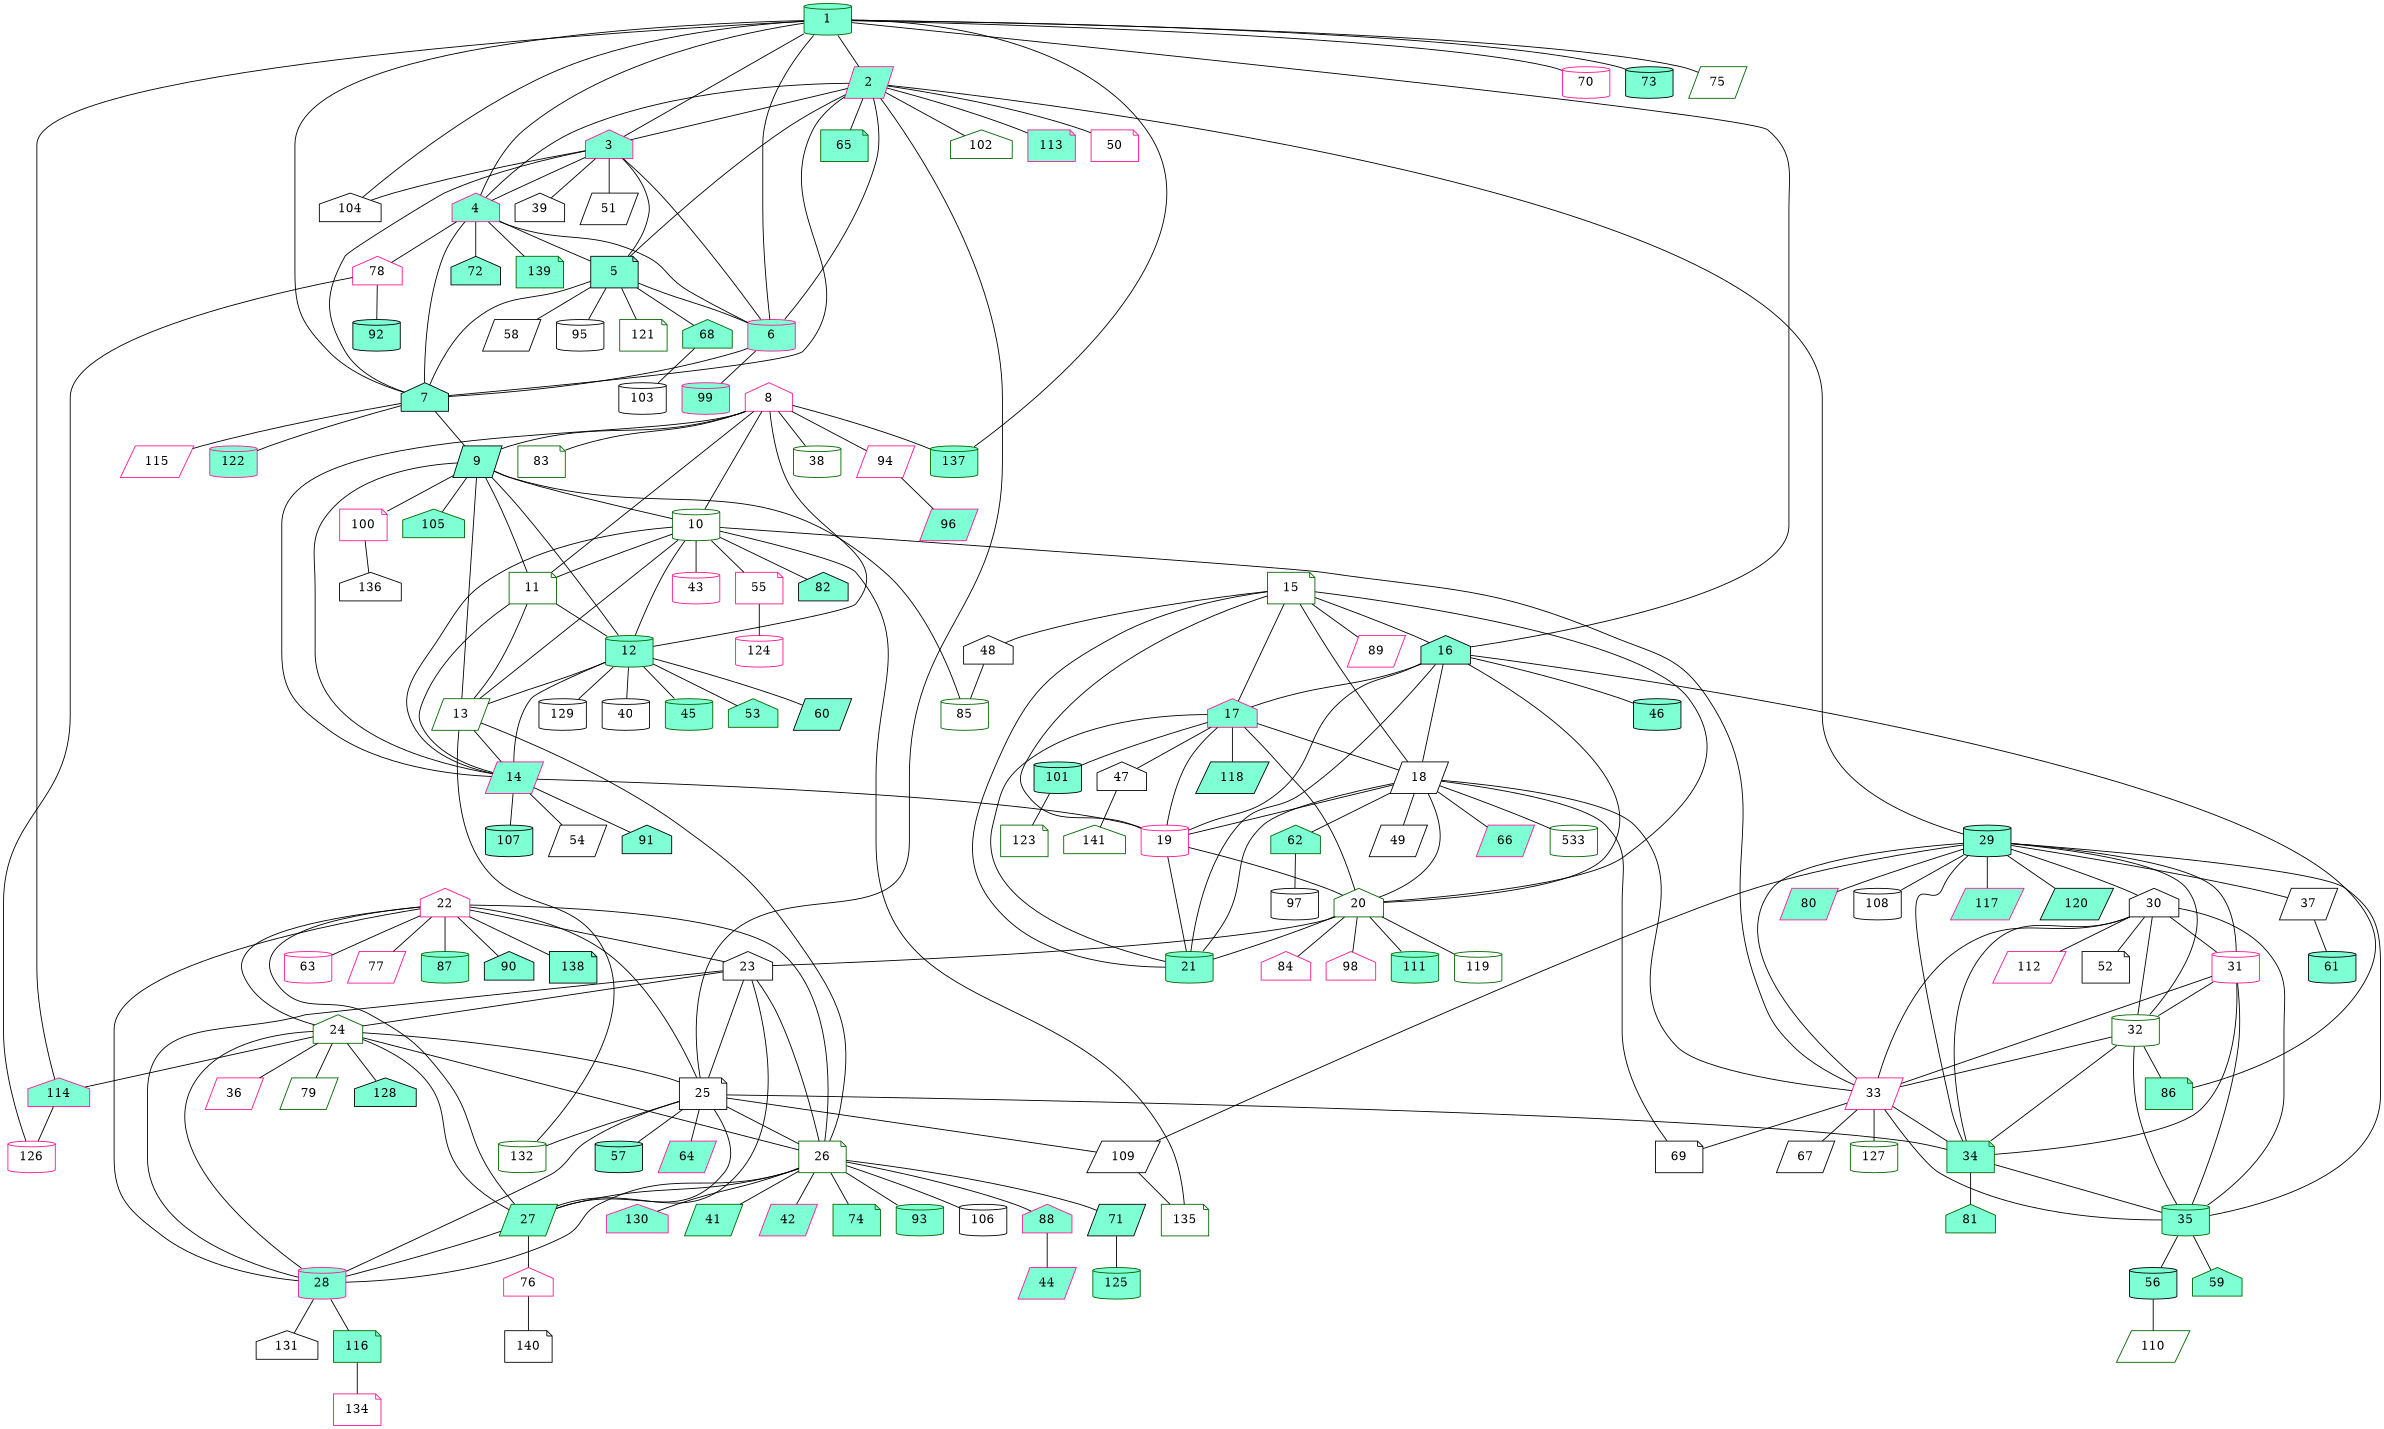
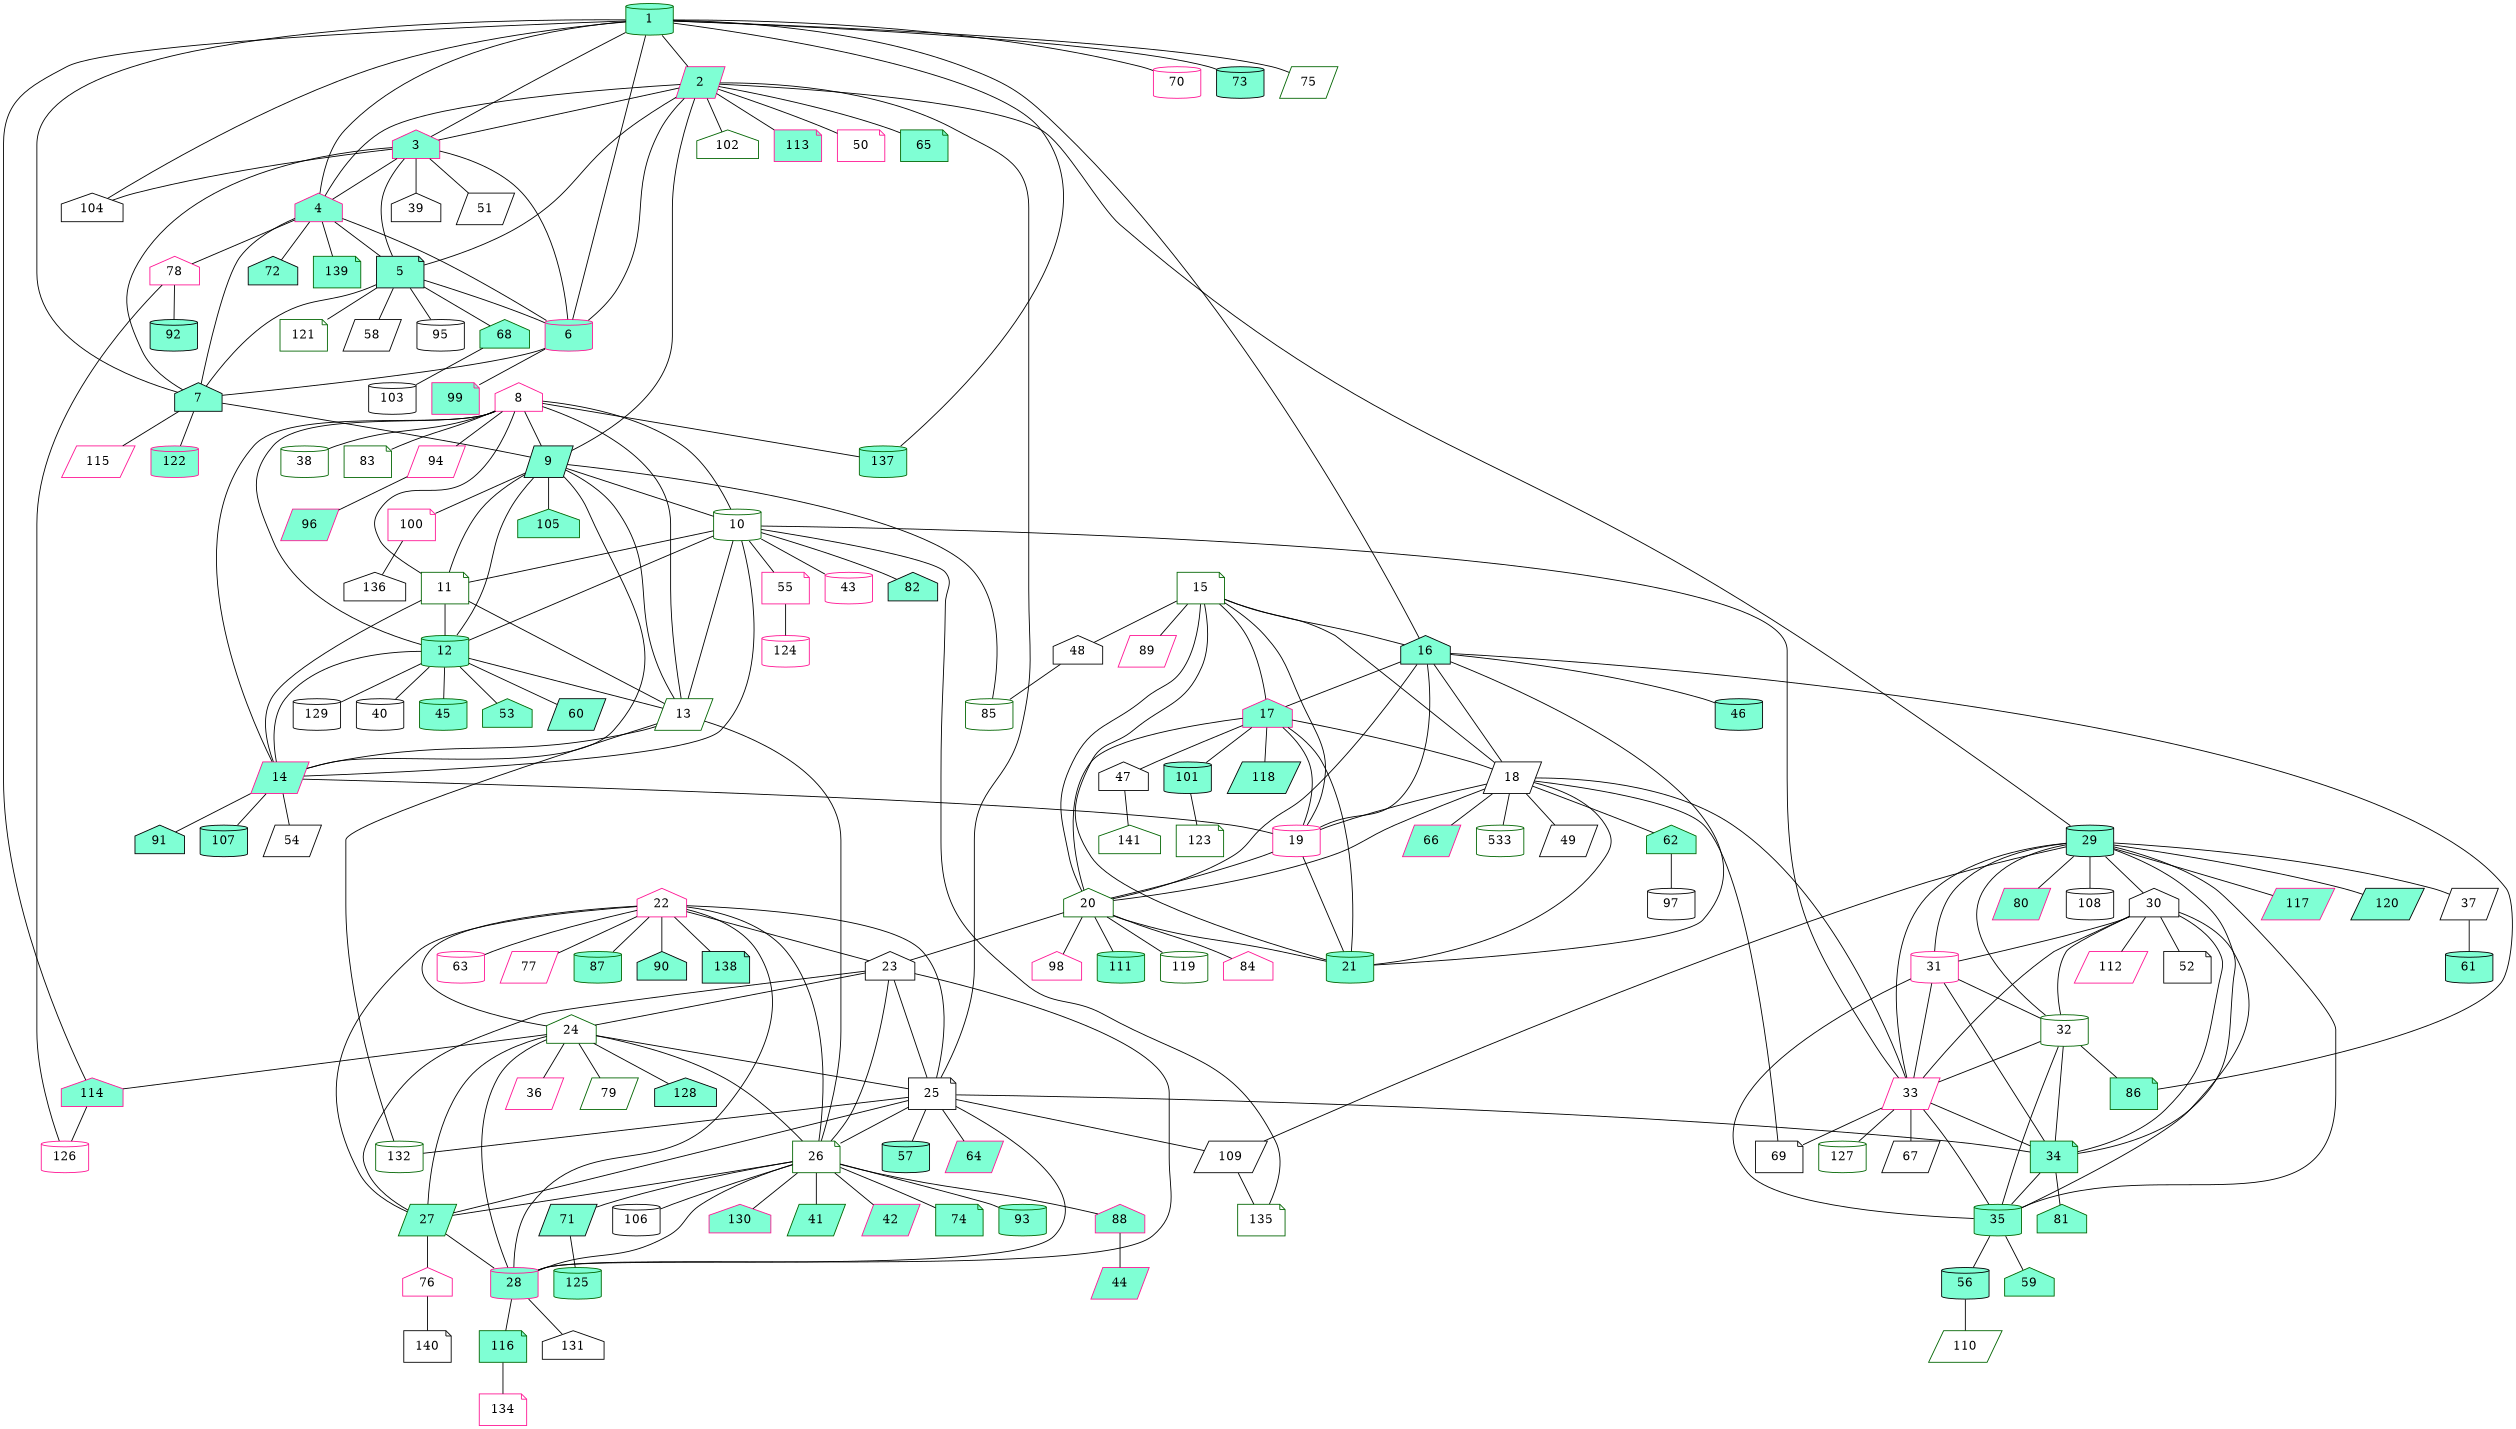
(765, 361) -> (672, 296)
(706, 399) -> (456, 399)
none -> (670, 519)
